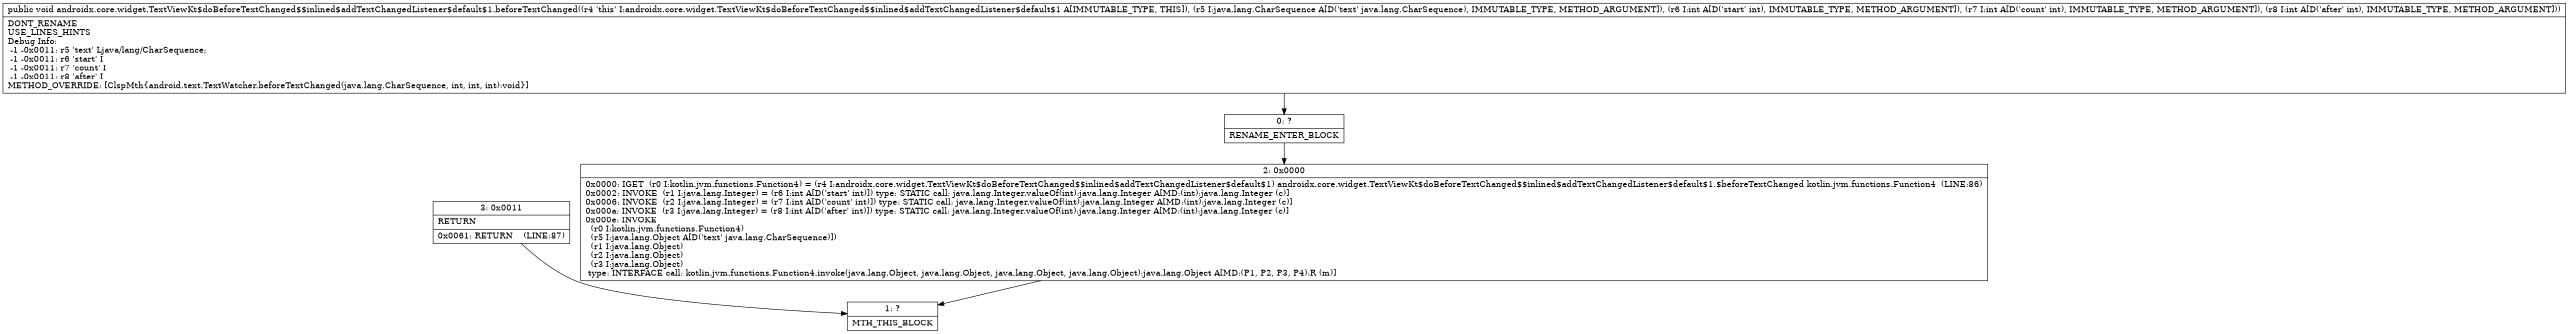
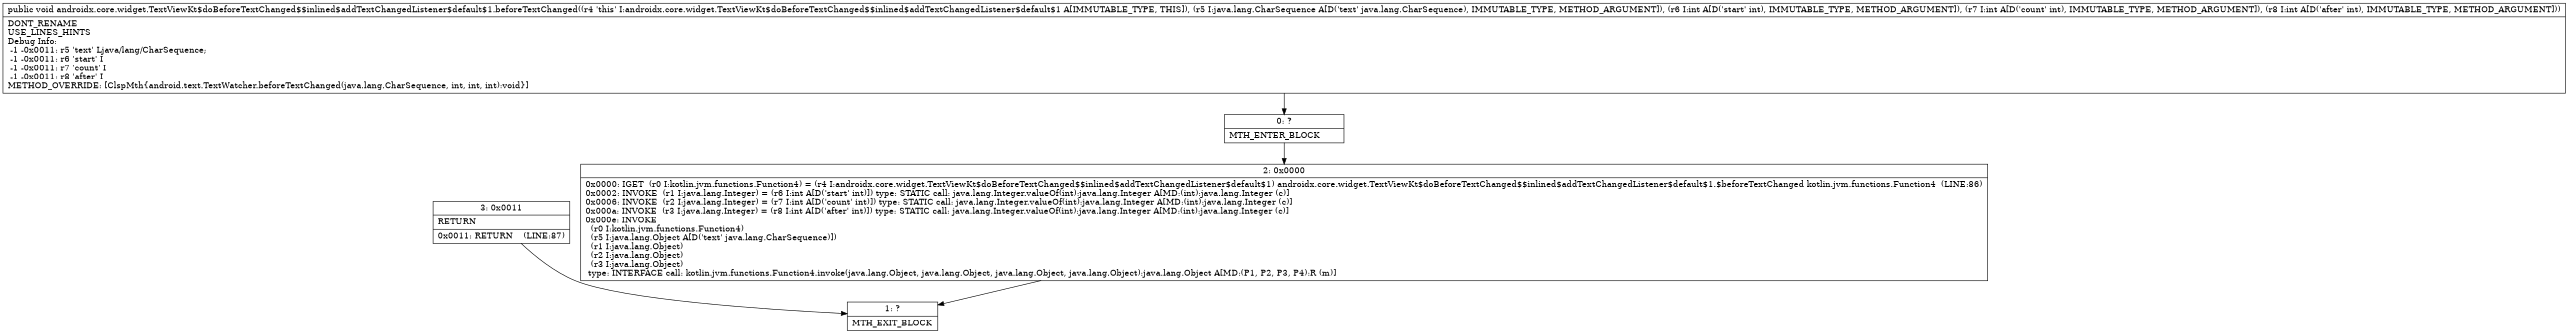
(1284, 135) -> (1275, 135)
(501, 236) -> (501, 236)
(893, 323) -> (892, 323)
